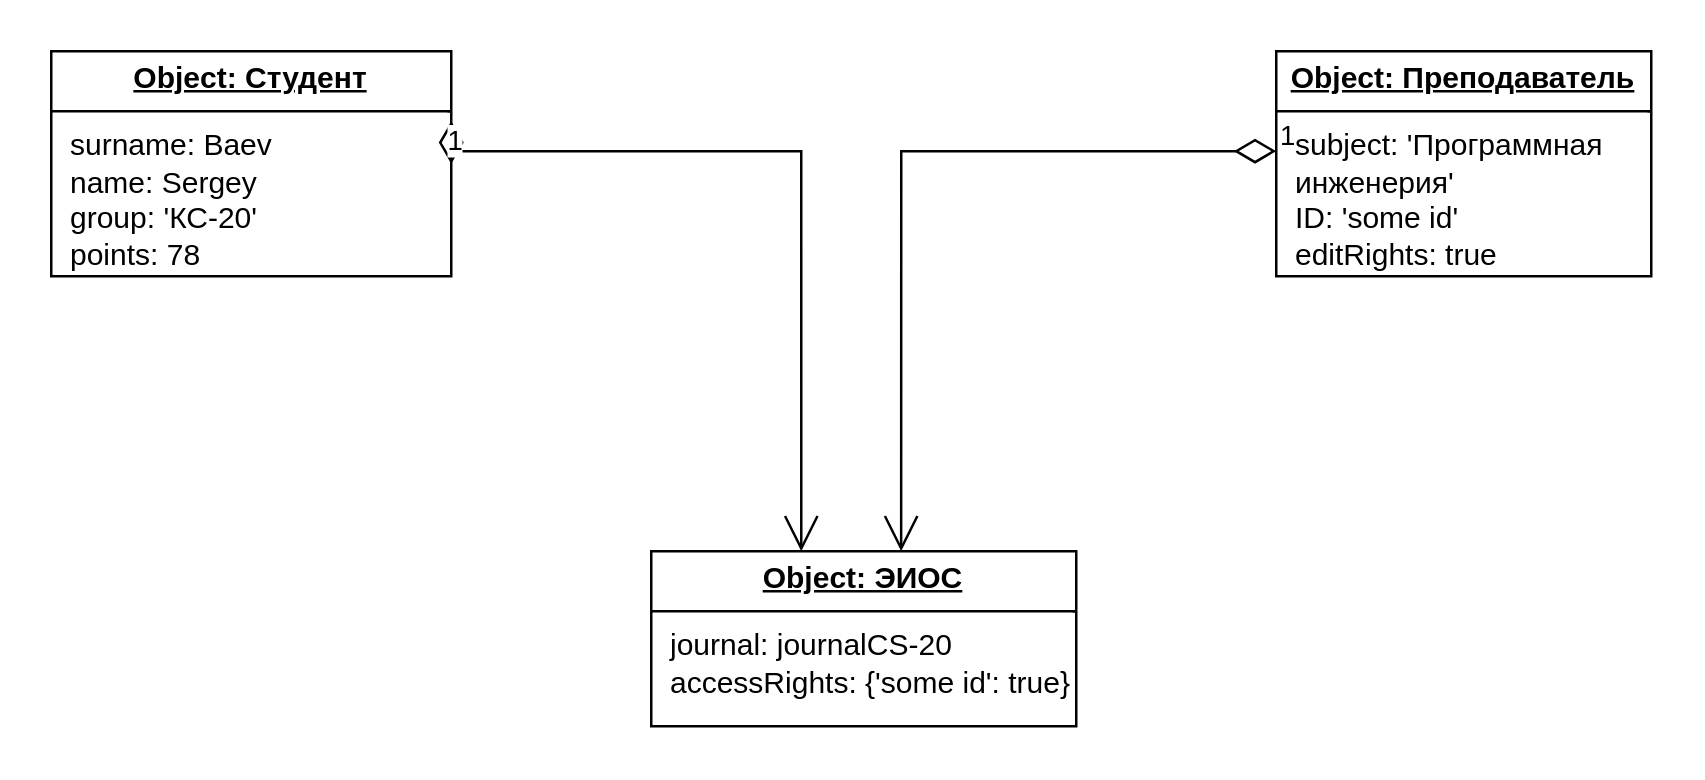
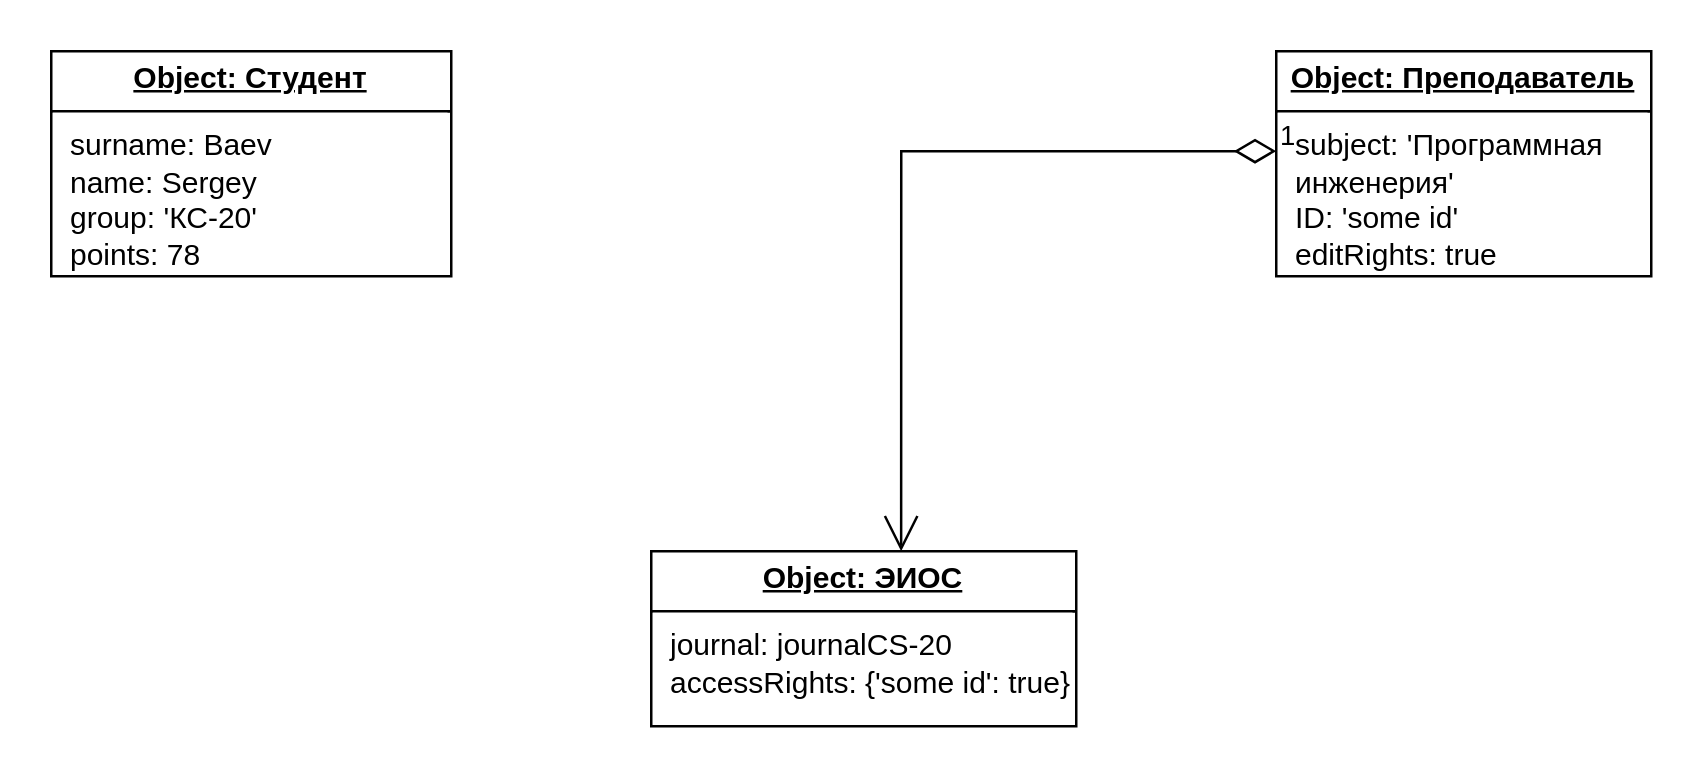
(801, 159) -> none
